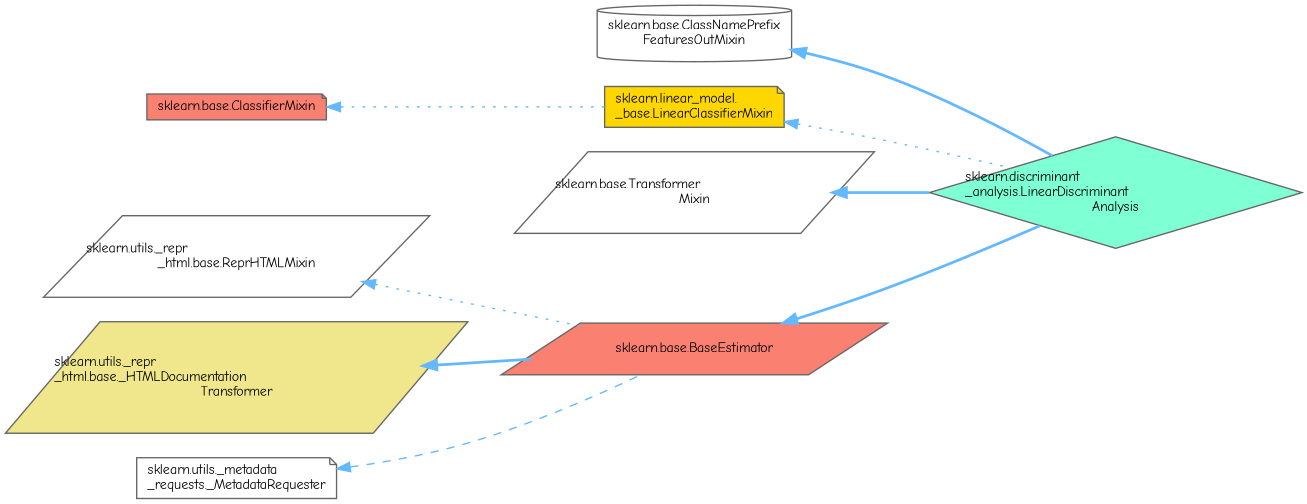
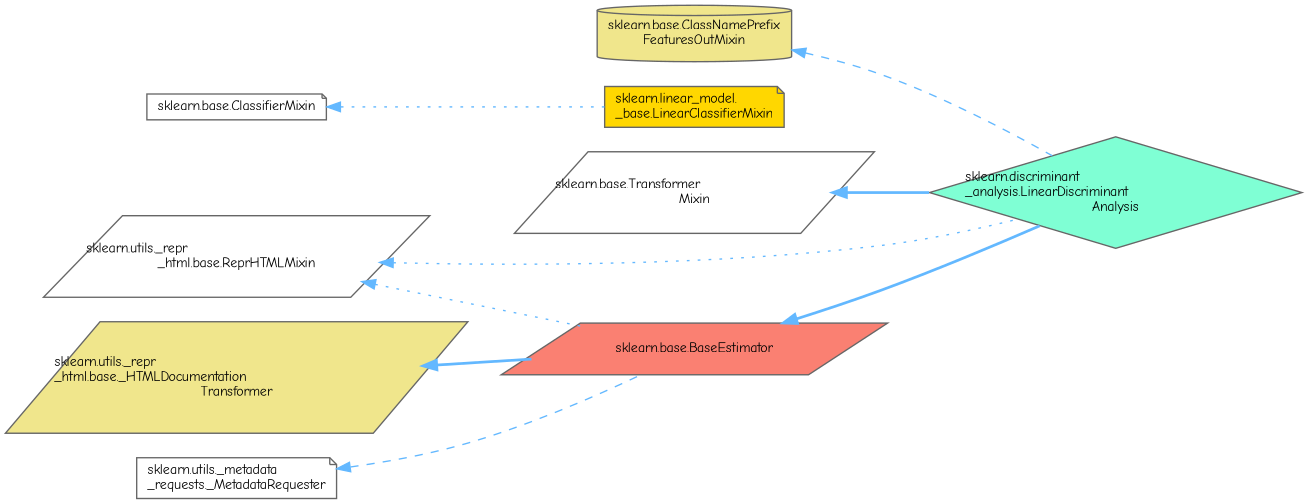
(694, 33) -> (694, 33)
(932, 95) -> (932, 95)
(237, 107) -> (237, 107)
(905, 145) -> (707, 260)
